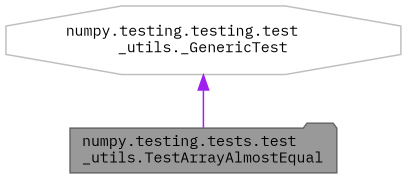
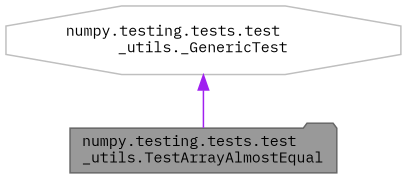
(203, 40) -> (203, 40)
